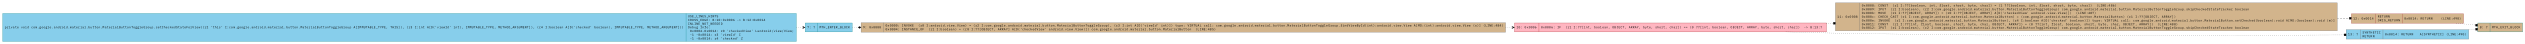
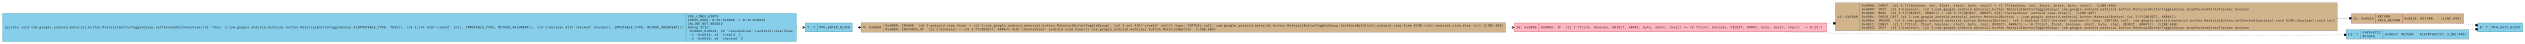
(2500, 27) -> (2500, 27)
